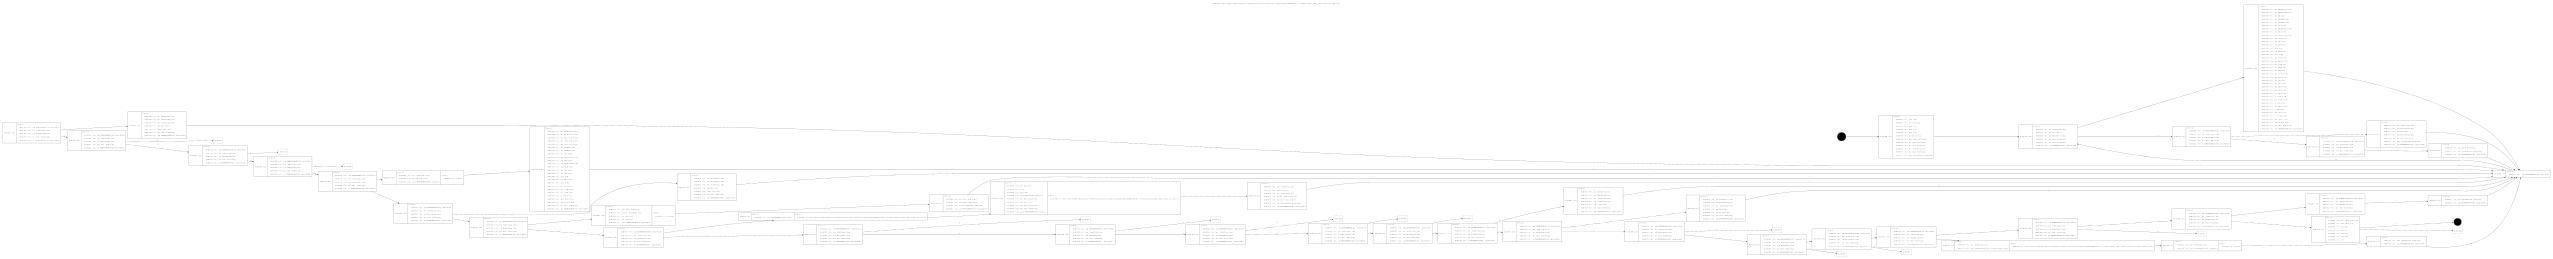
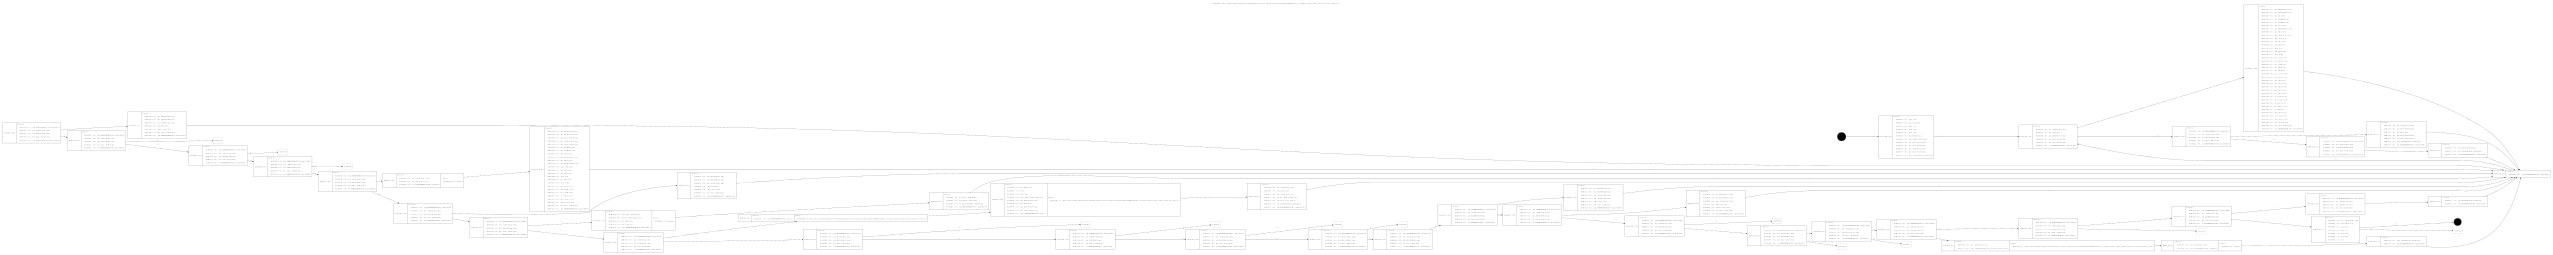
(1468, 218) -> none
